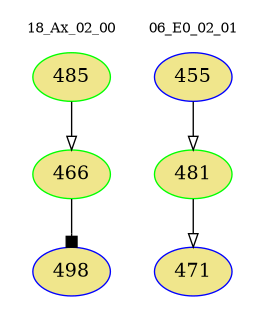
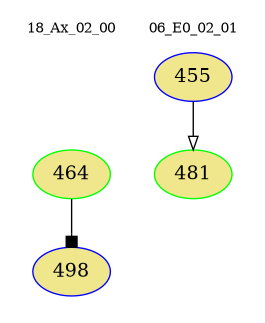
(72, 77) -> none
(72, 174) -> (72, 174)
(193, 272) -> none
